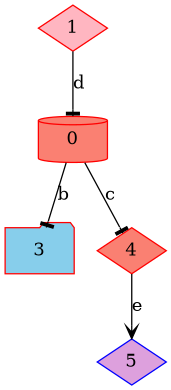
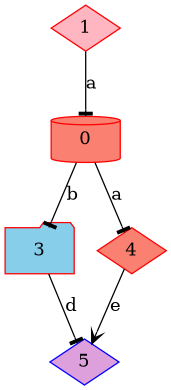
(79, 84) -> (91, 84)
(110, 195) -> (117, 195)
none -> (62, 306)
